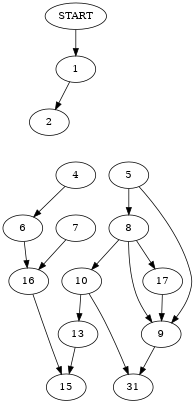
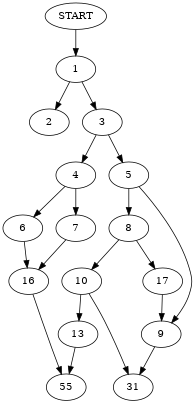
none -> (102, 122)
none -> (76, 198)
(132, 281) -> none
(66, 387) -> (66, 387)
